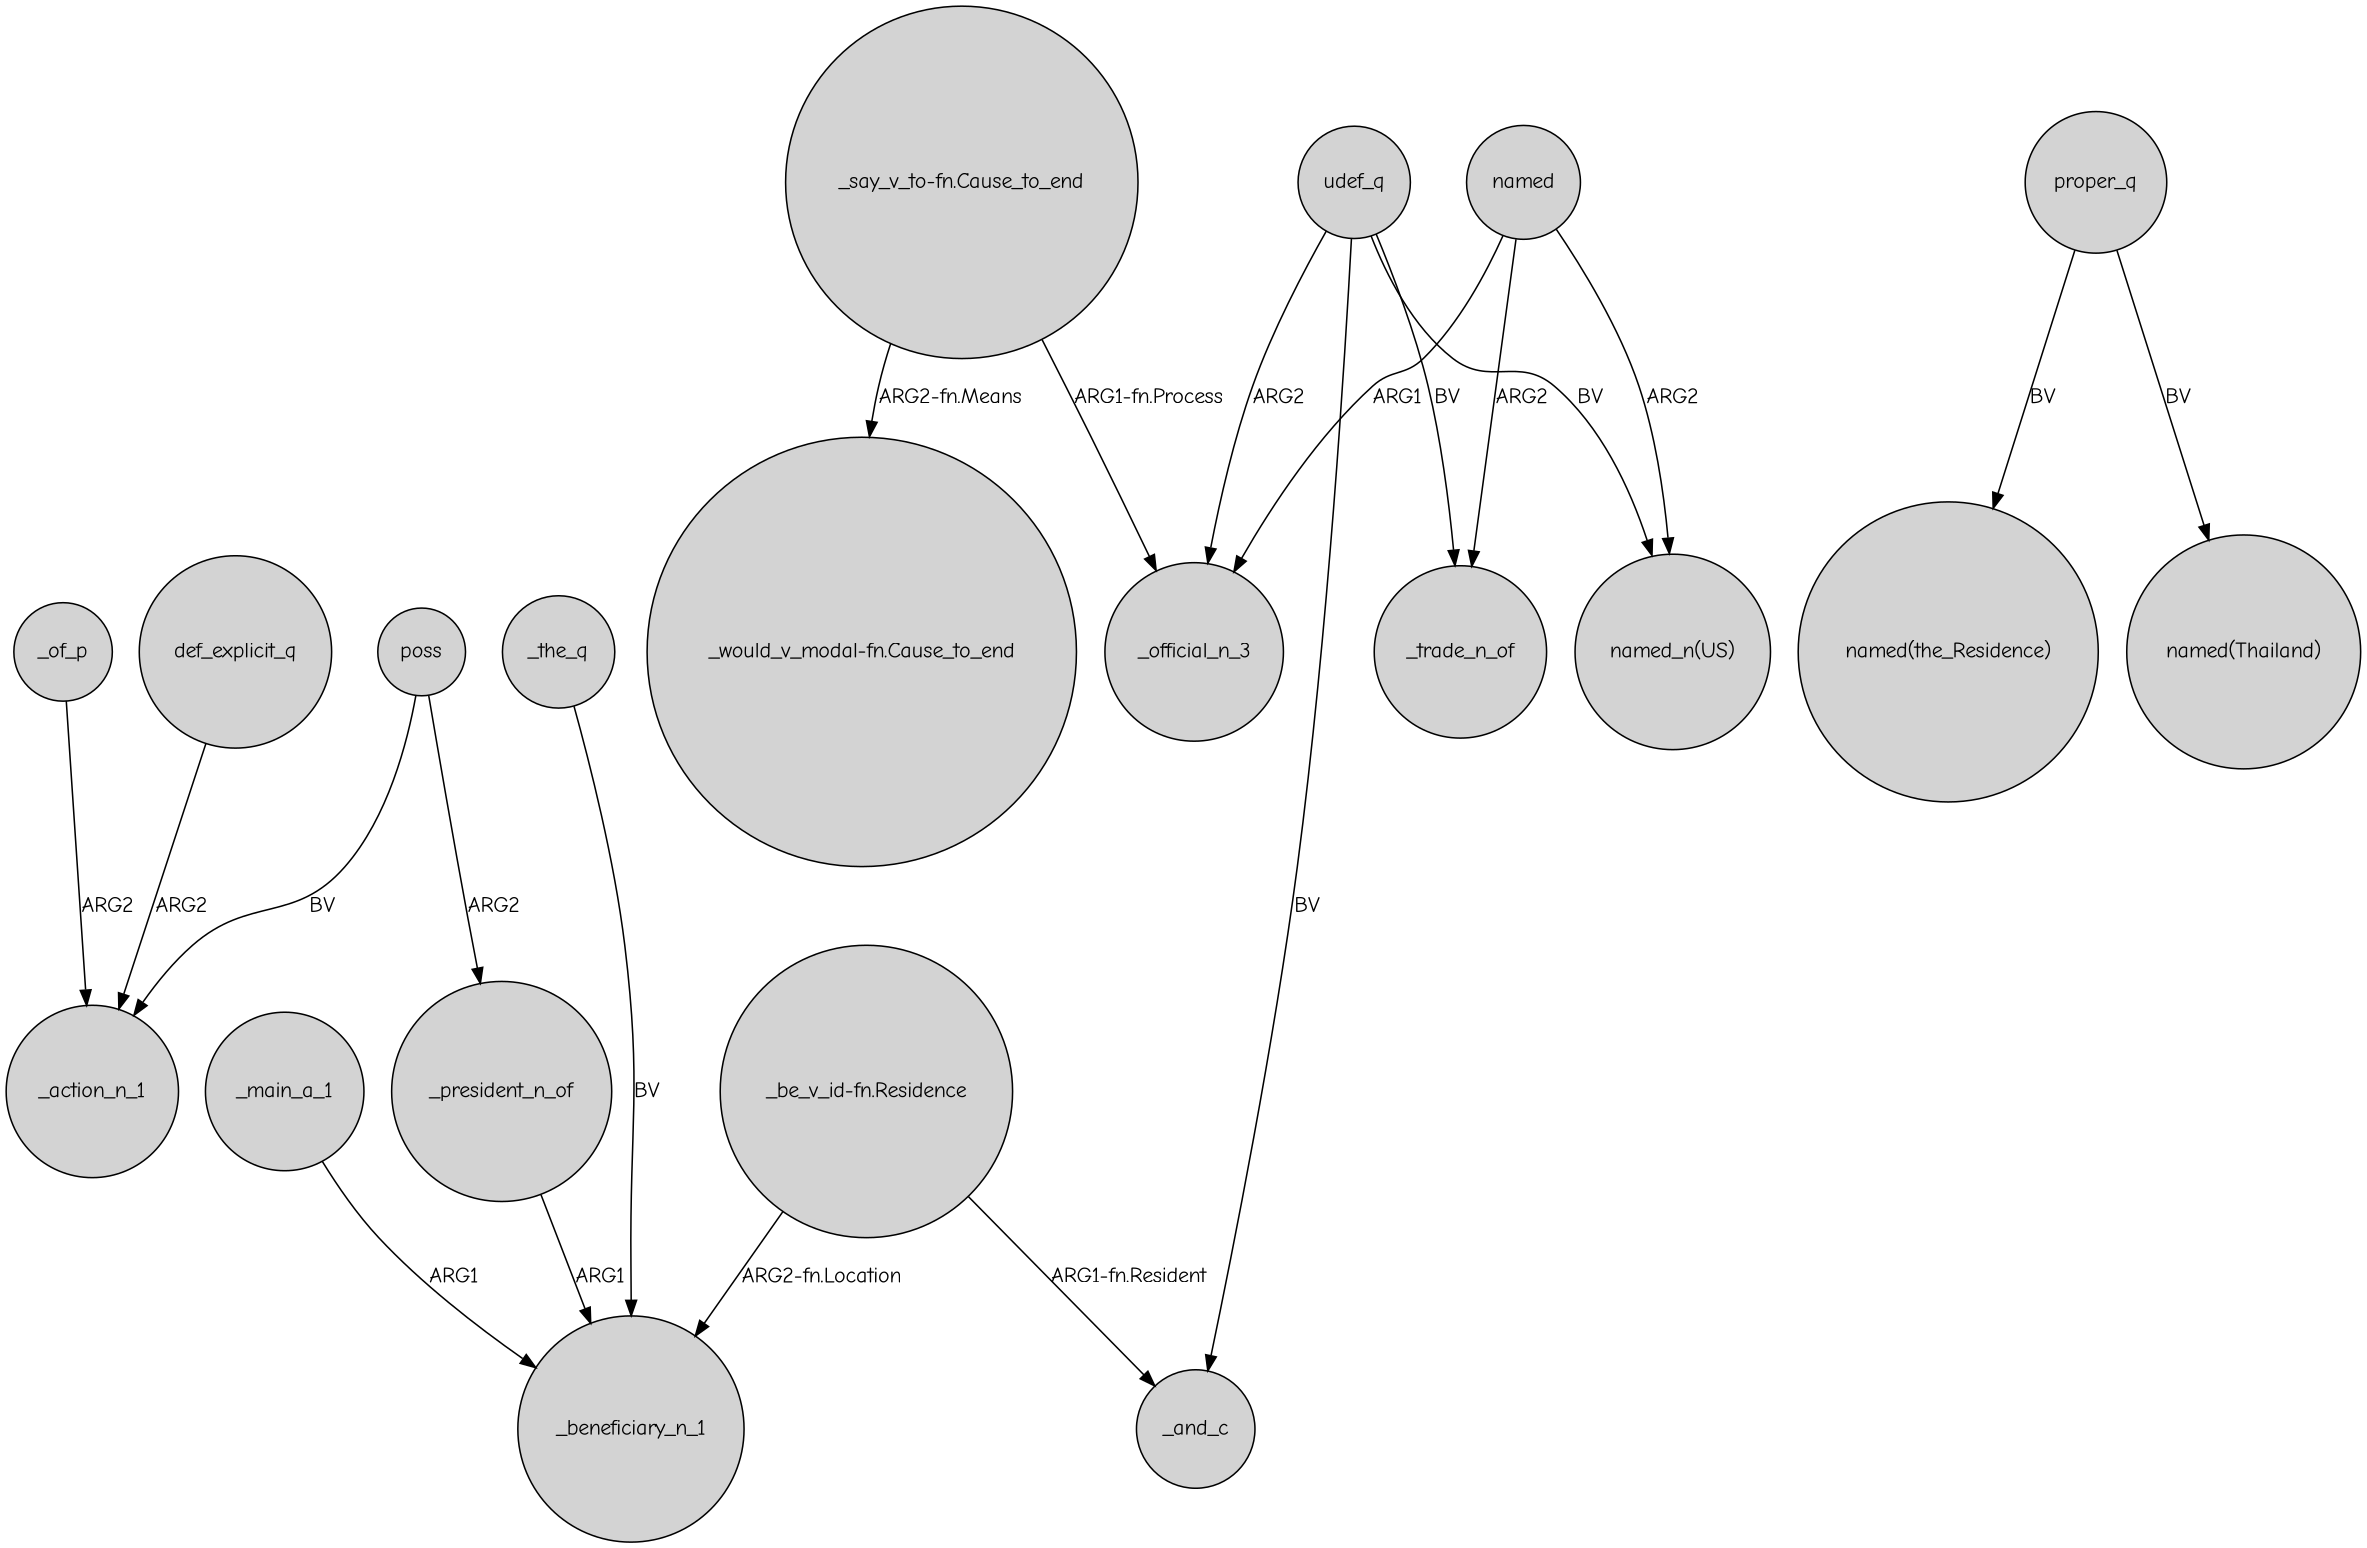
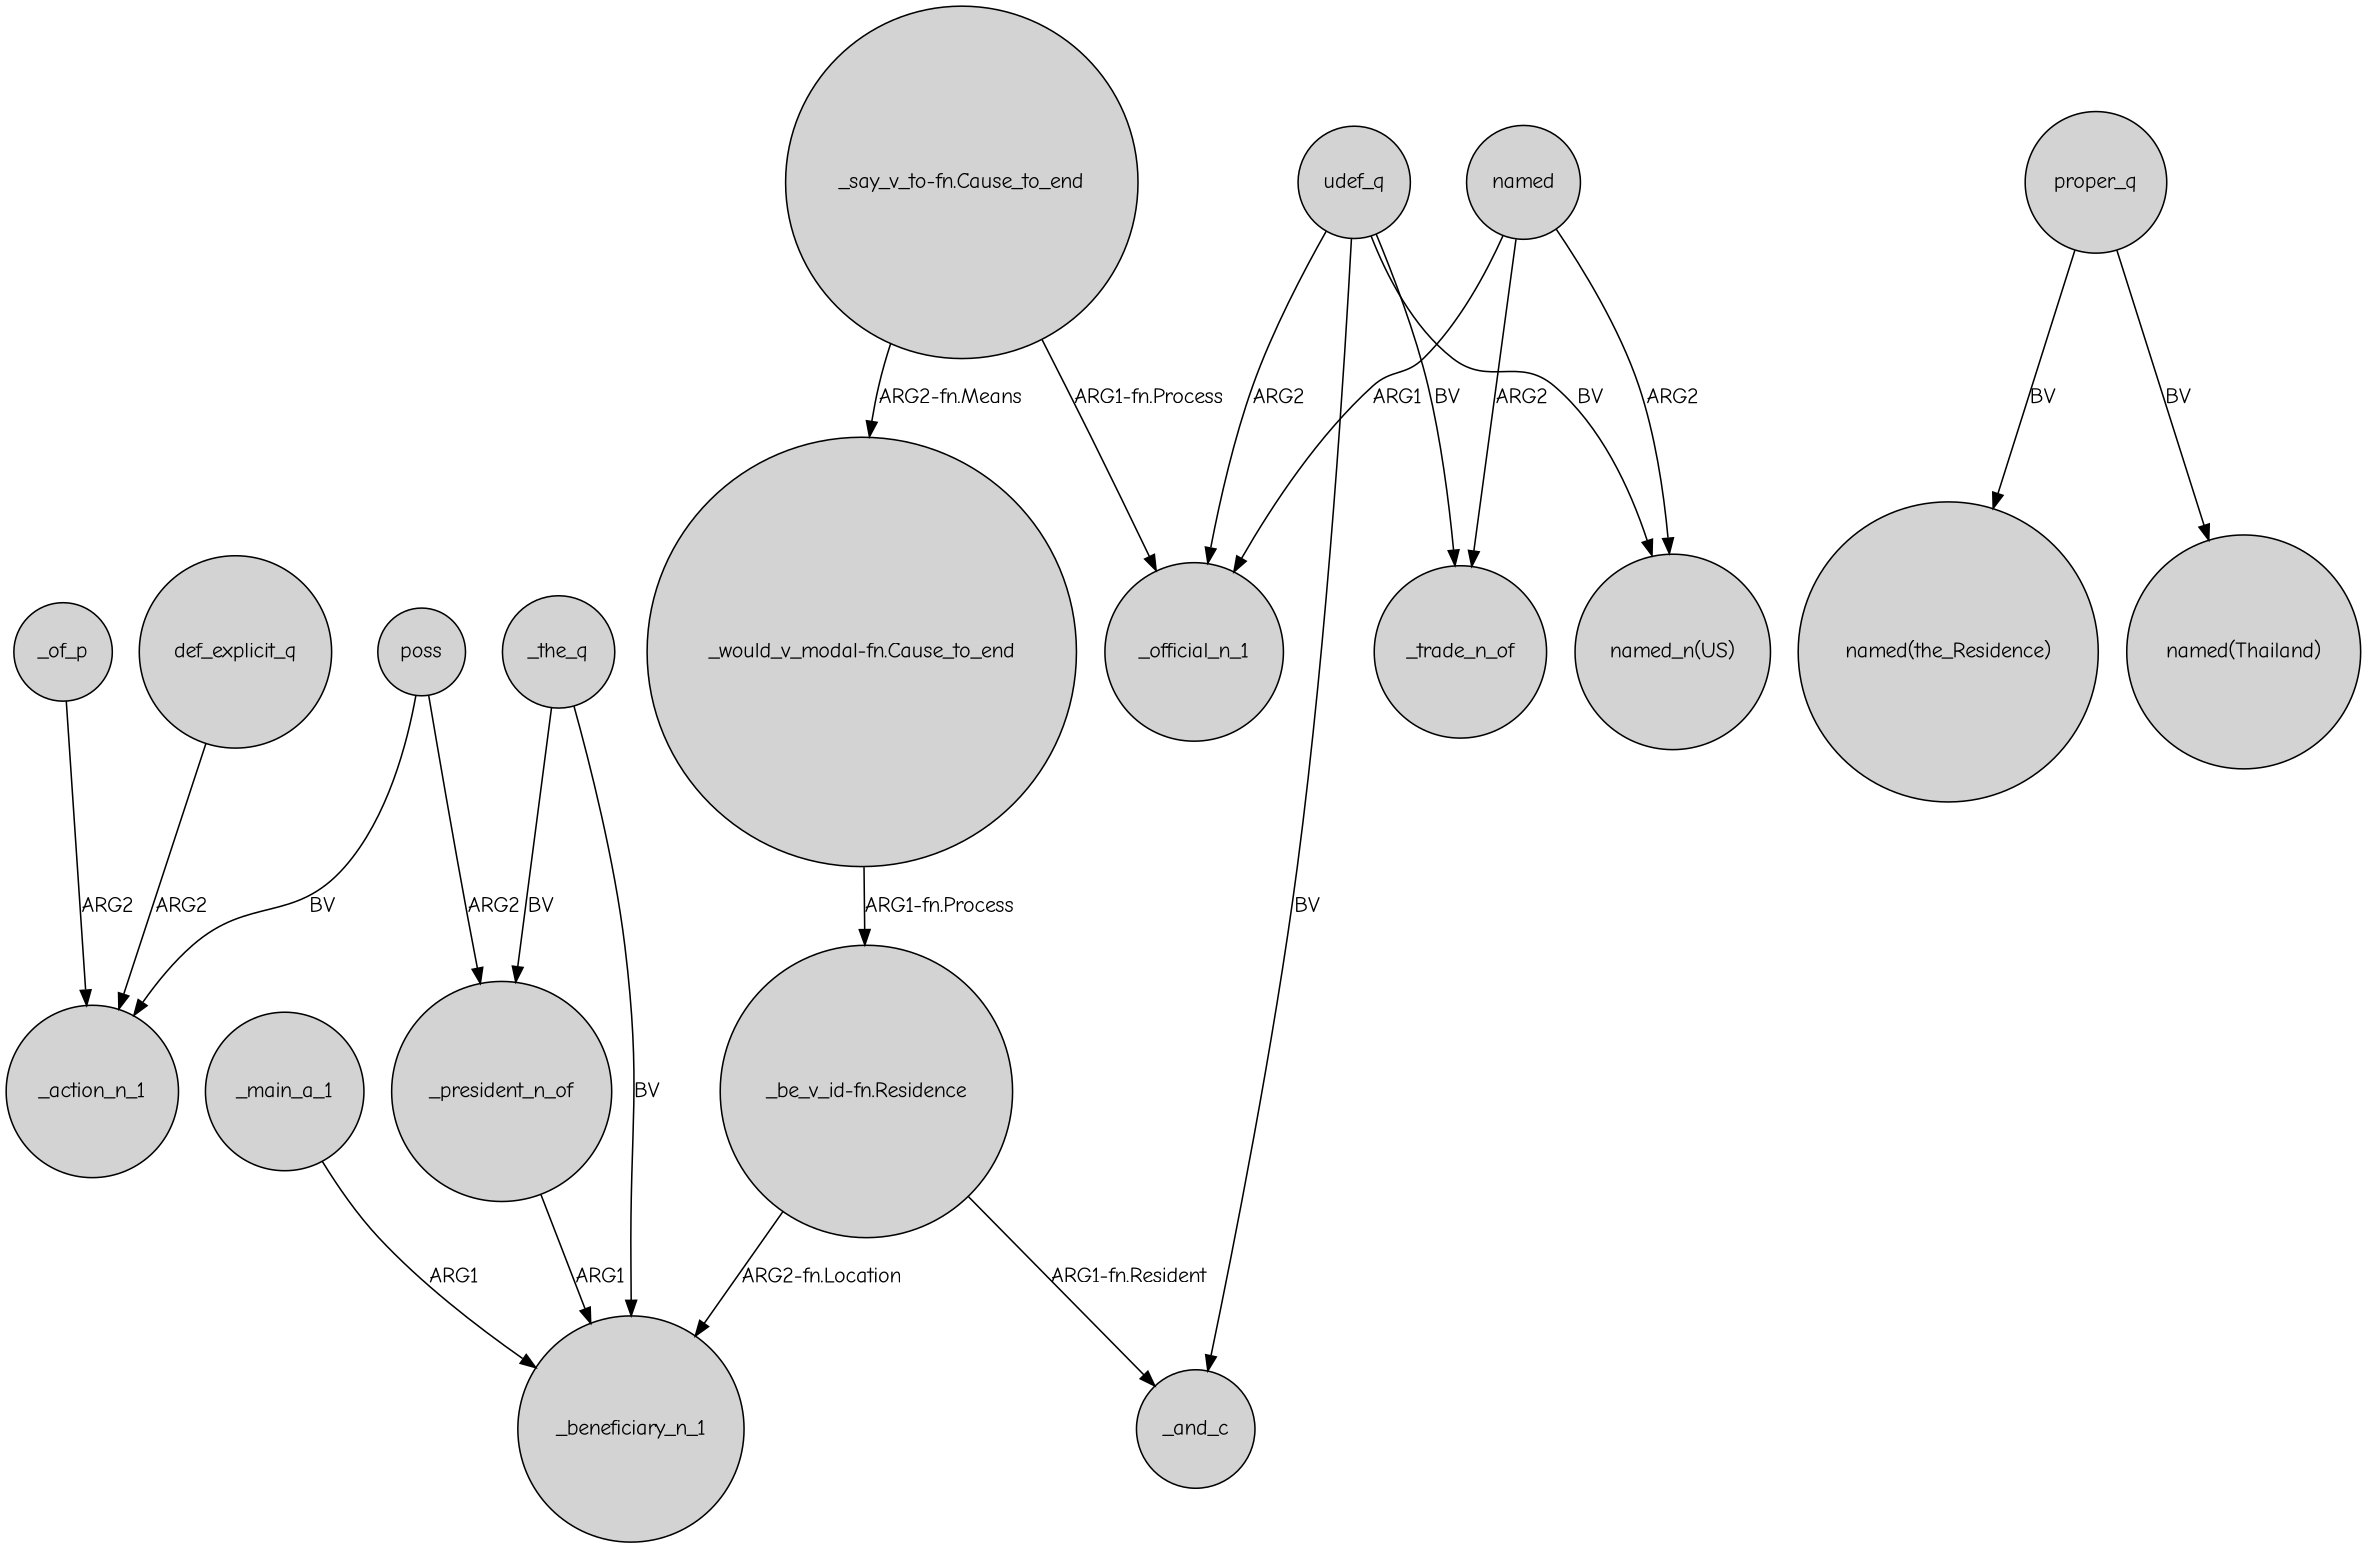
(1194, 652) -> (1194, 652)
none -> (535, 837)
none -> (864, 898)
